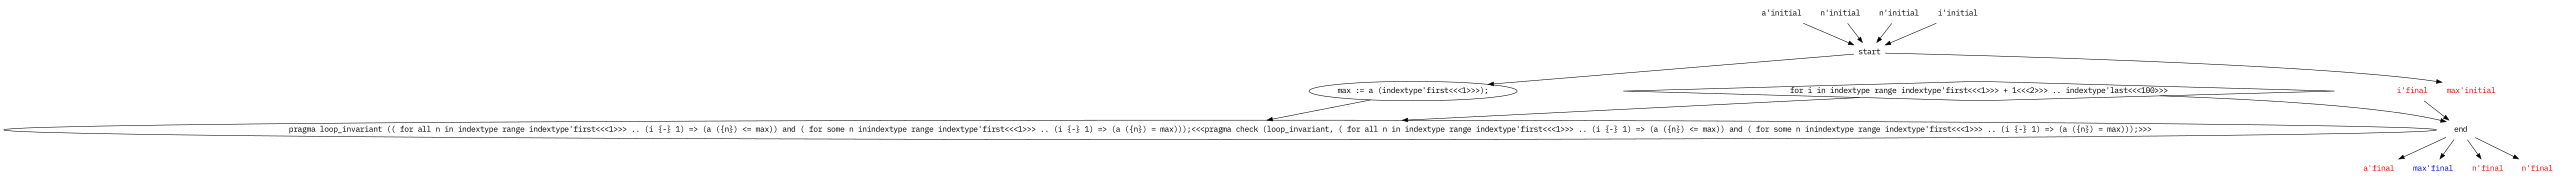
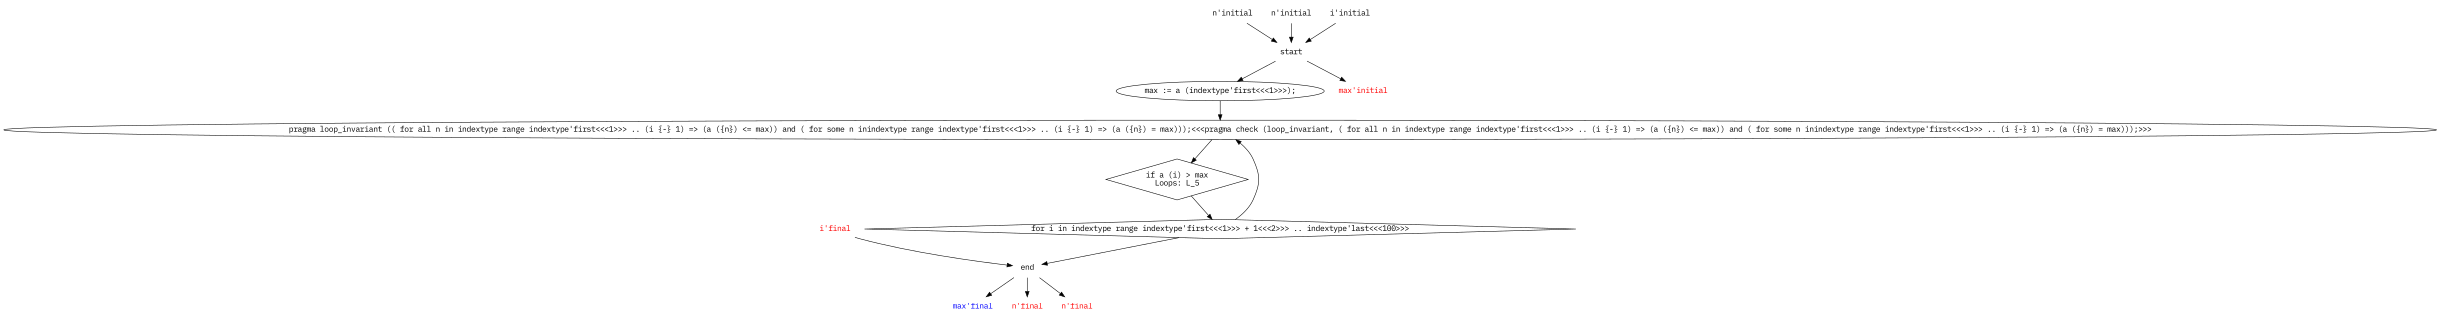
(1782, 13) -> none
(2379, 169) -> none
none -> (1177, 179)
